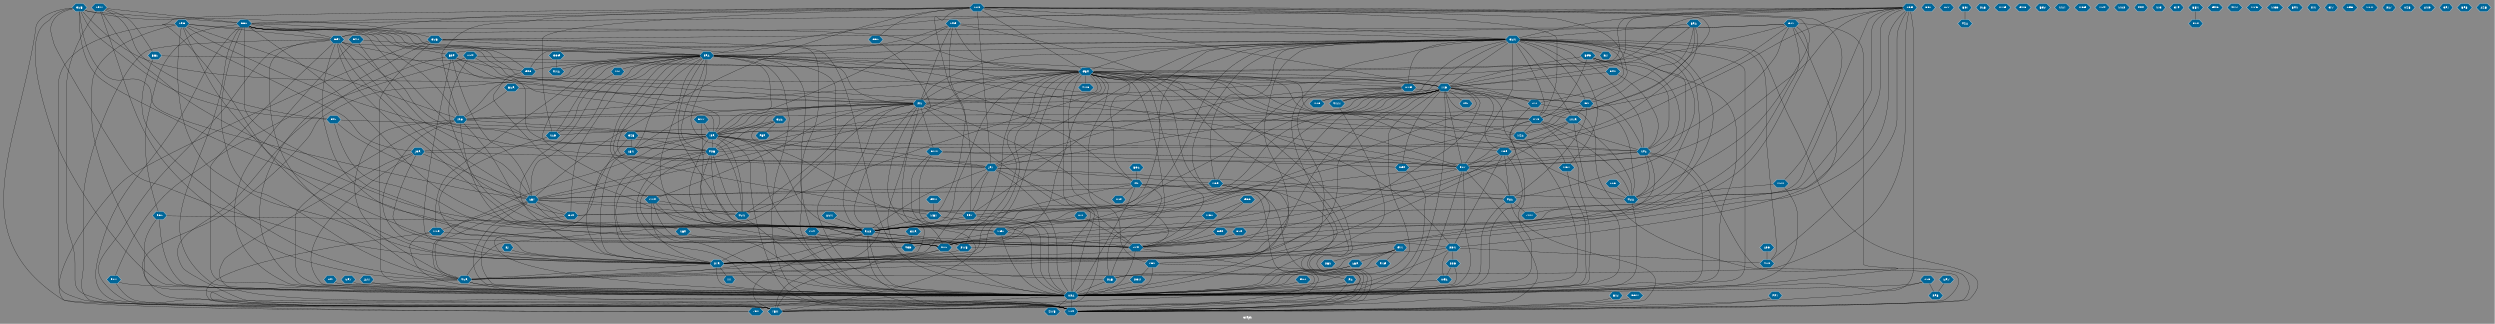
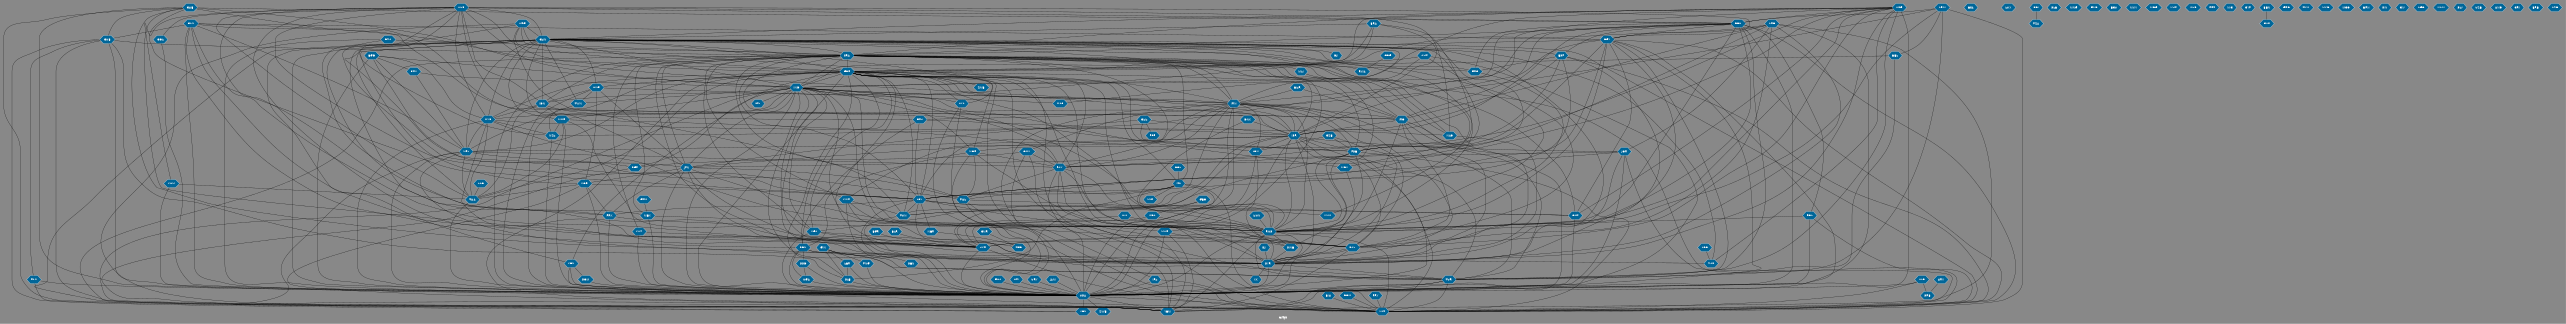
(1660, 151) -> (626, 172)
